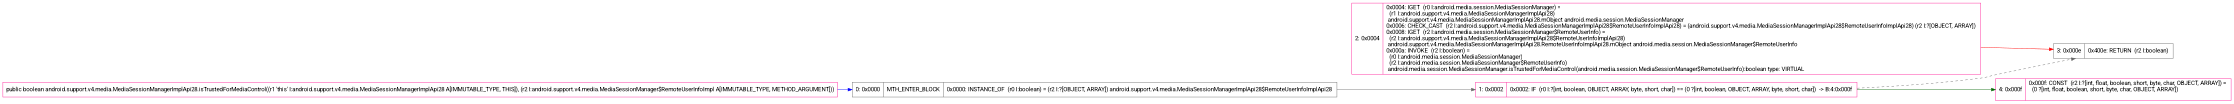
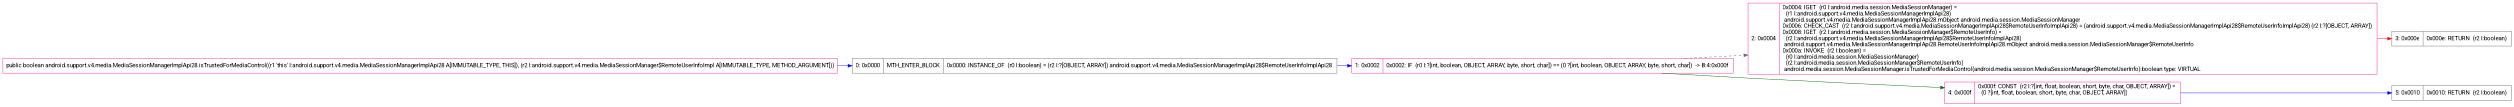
(2129, 51) -> (2467, 38)
(1965, 80) -> (1714, 57)
(1404, 90) -> (1342, 66)
none -> (2452, 93)
